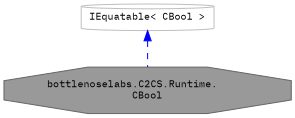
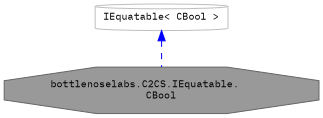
(148, 90) -> (162, 90)
